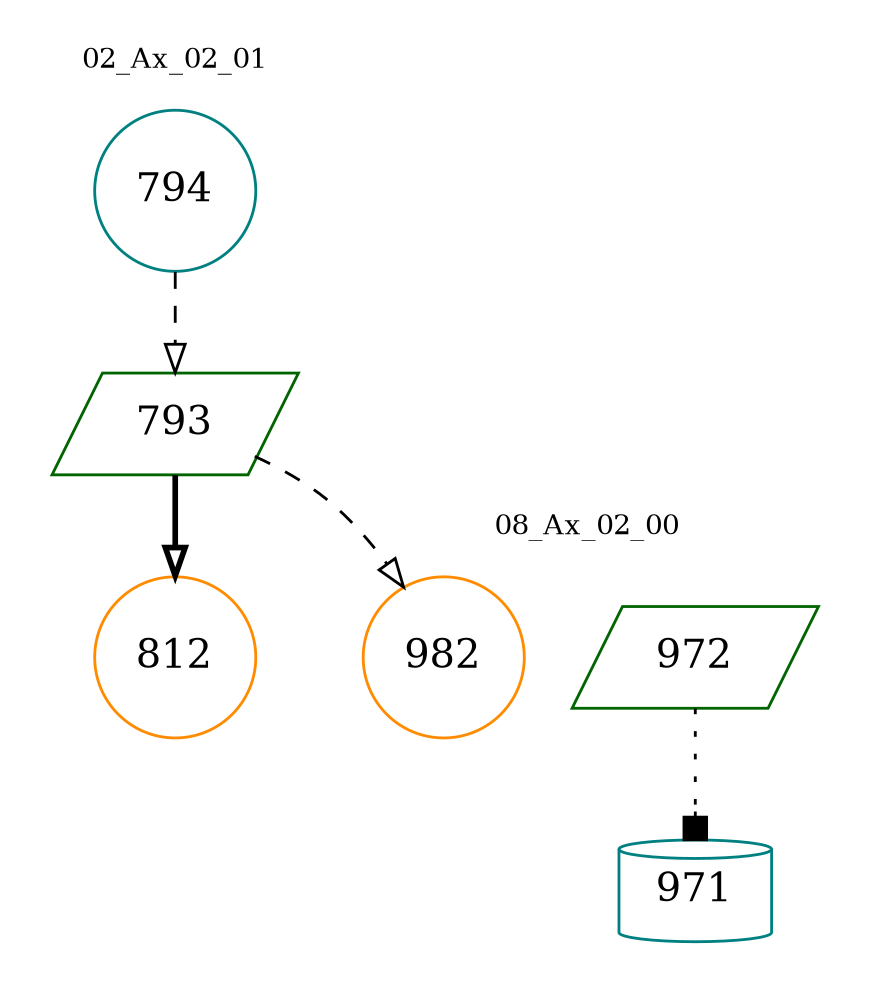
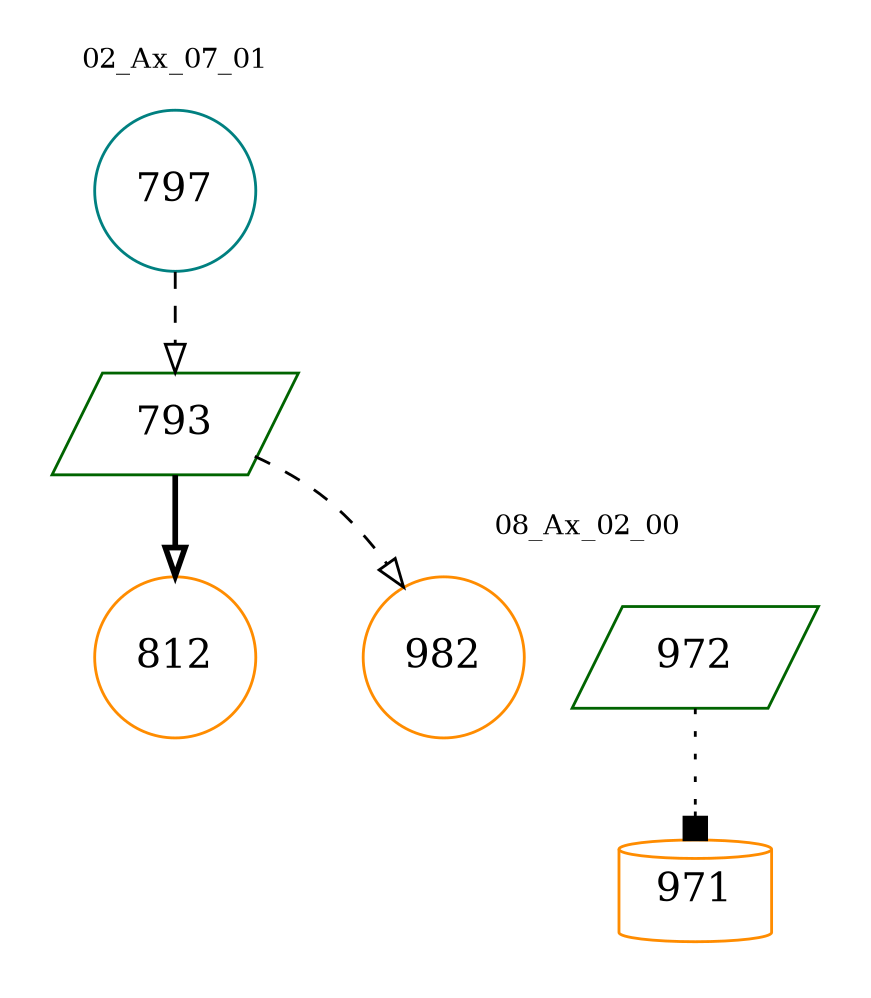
(175, 61) -> (175, 61)
(175, 191) -> (175, 191)
(695, 891) -> (695, 891)
